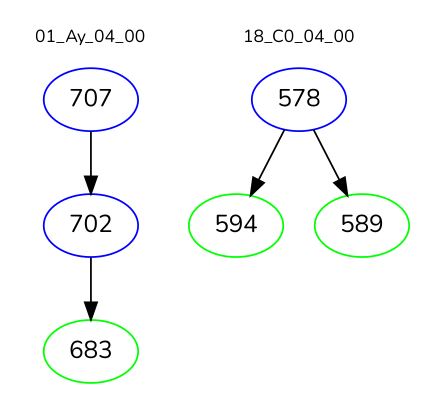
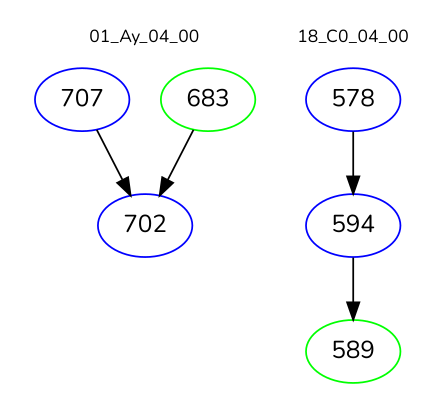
(326, 155) -> (353, 280)
(236, 226) -> (353, 226)
(91, 280) -> (181, 155)
